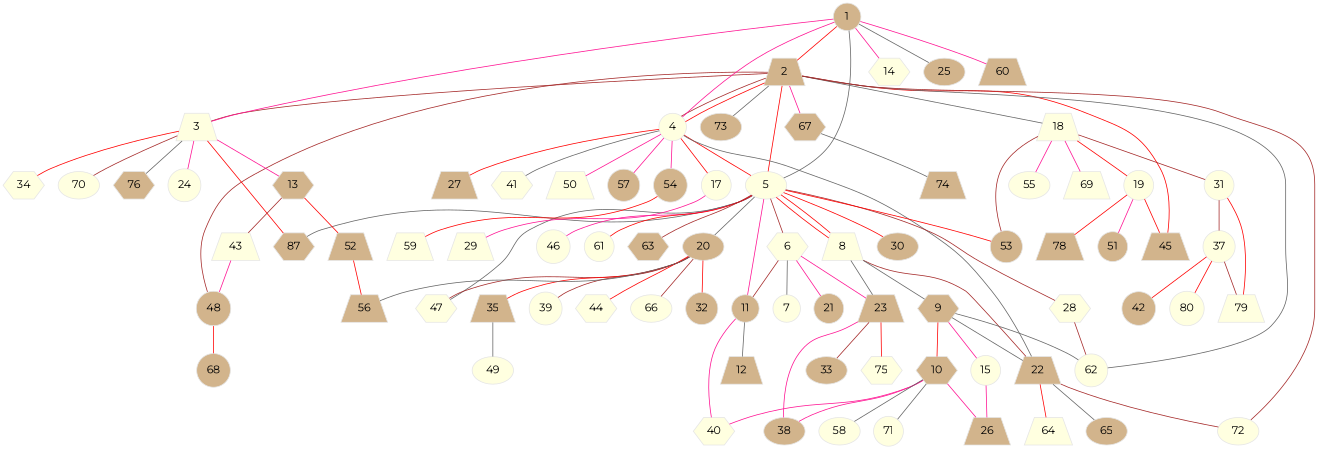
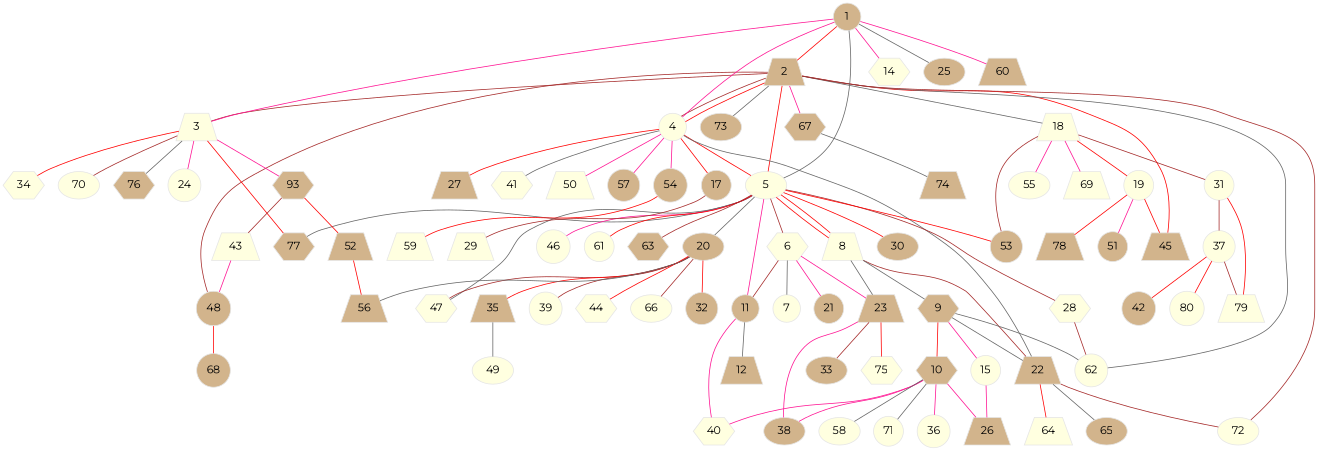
(293, 185) -> (293, 185)
(716, 185) -> (716, 185)
(596, 219) -> (596, 219)
(294, 247) -> (294, 247)
none -> (934, 431)
